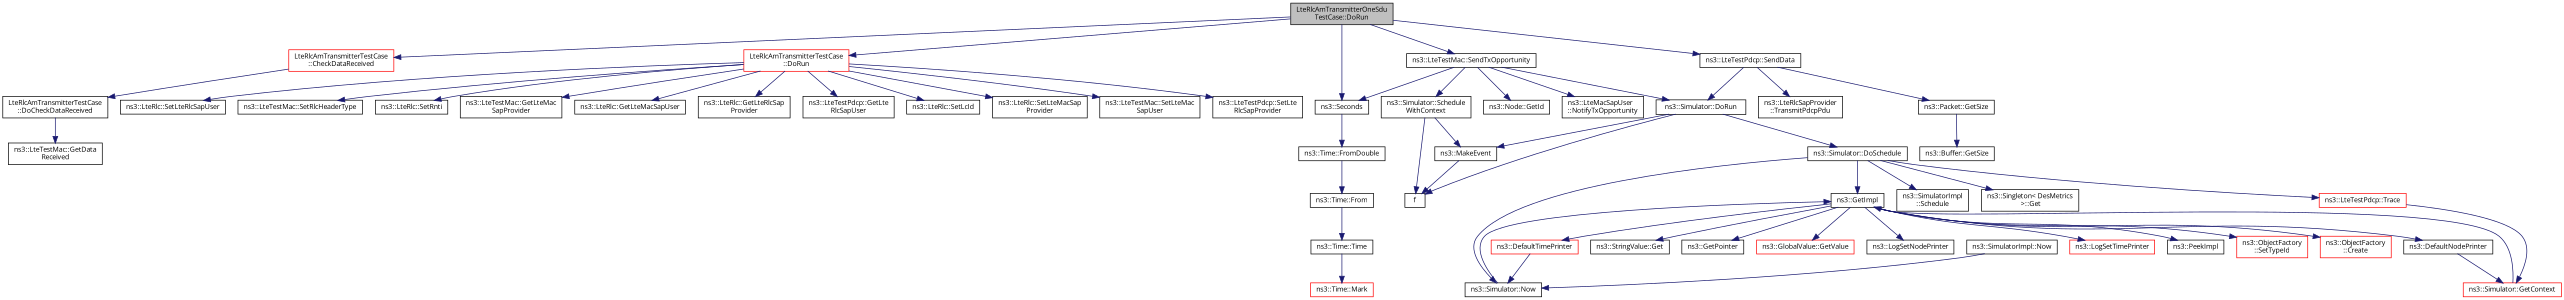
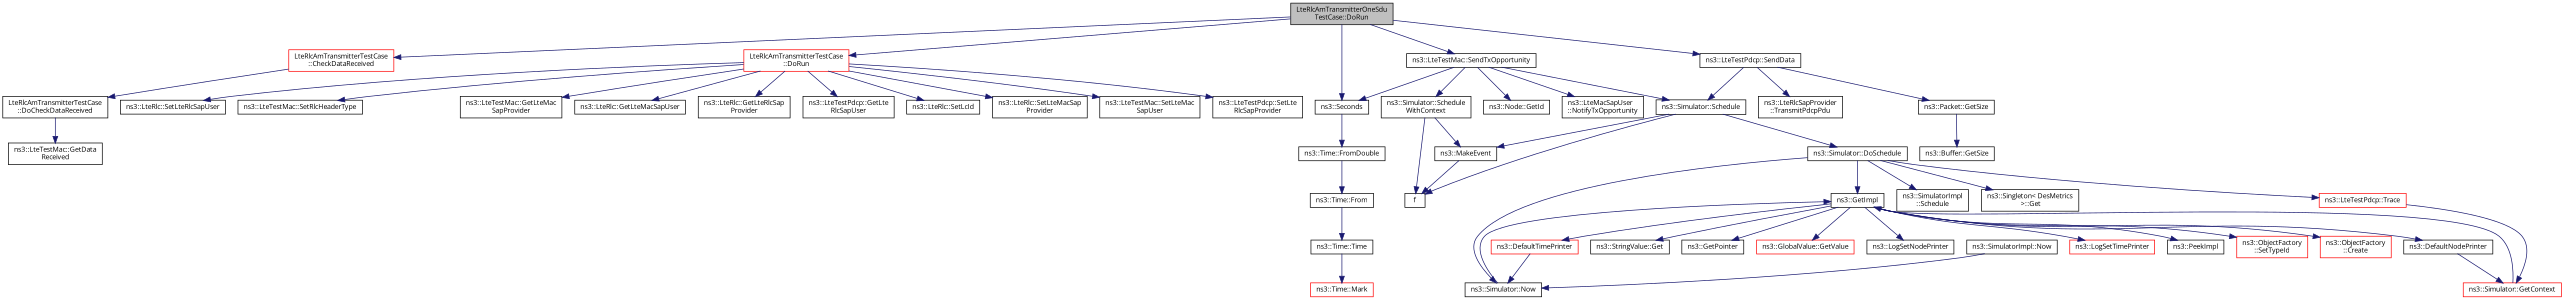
(412, 107) -> none
(1701, 107) -> (1701, 107)
